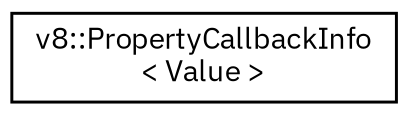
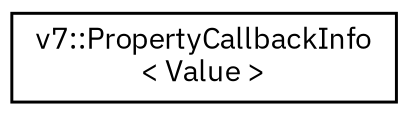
(204, 58) -> (204, 58)
